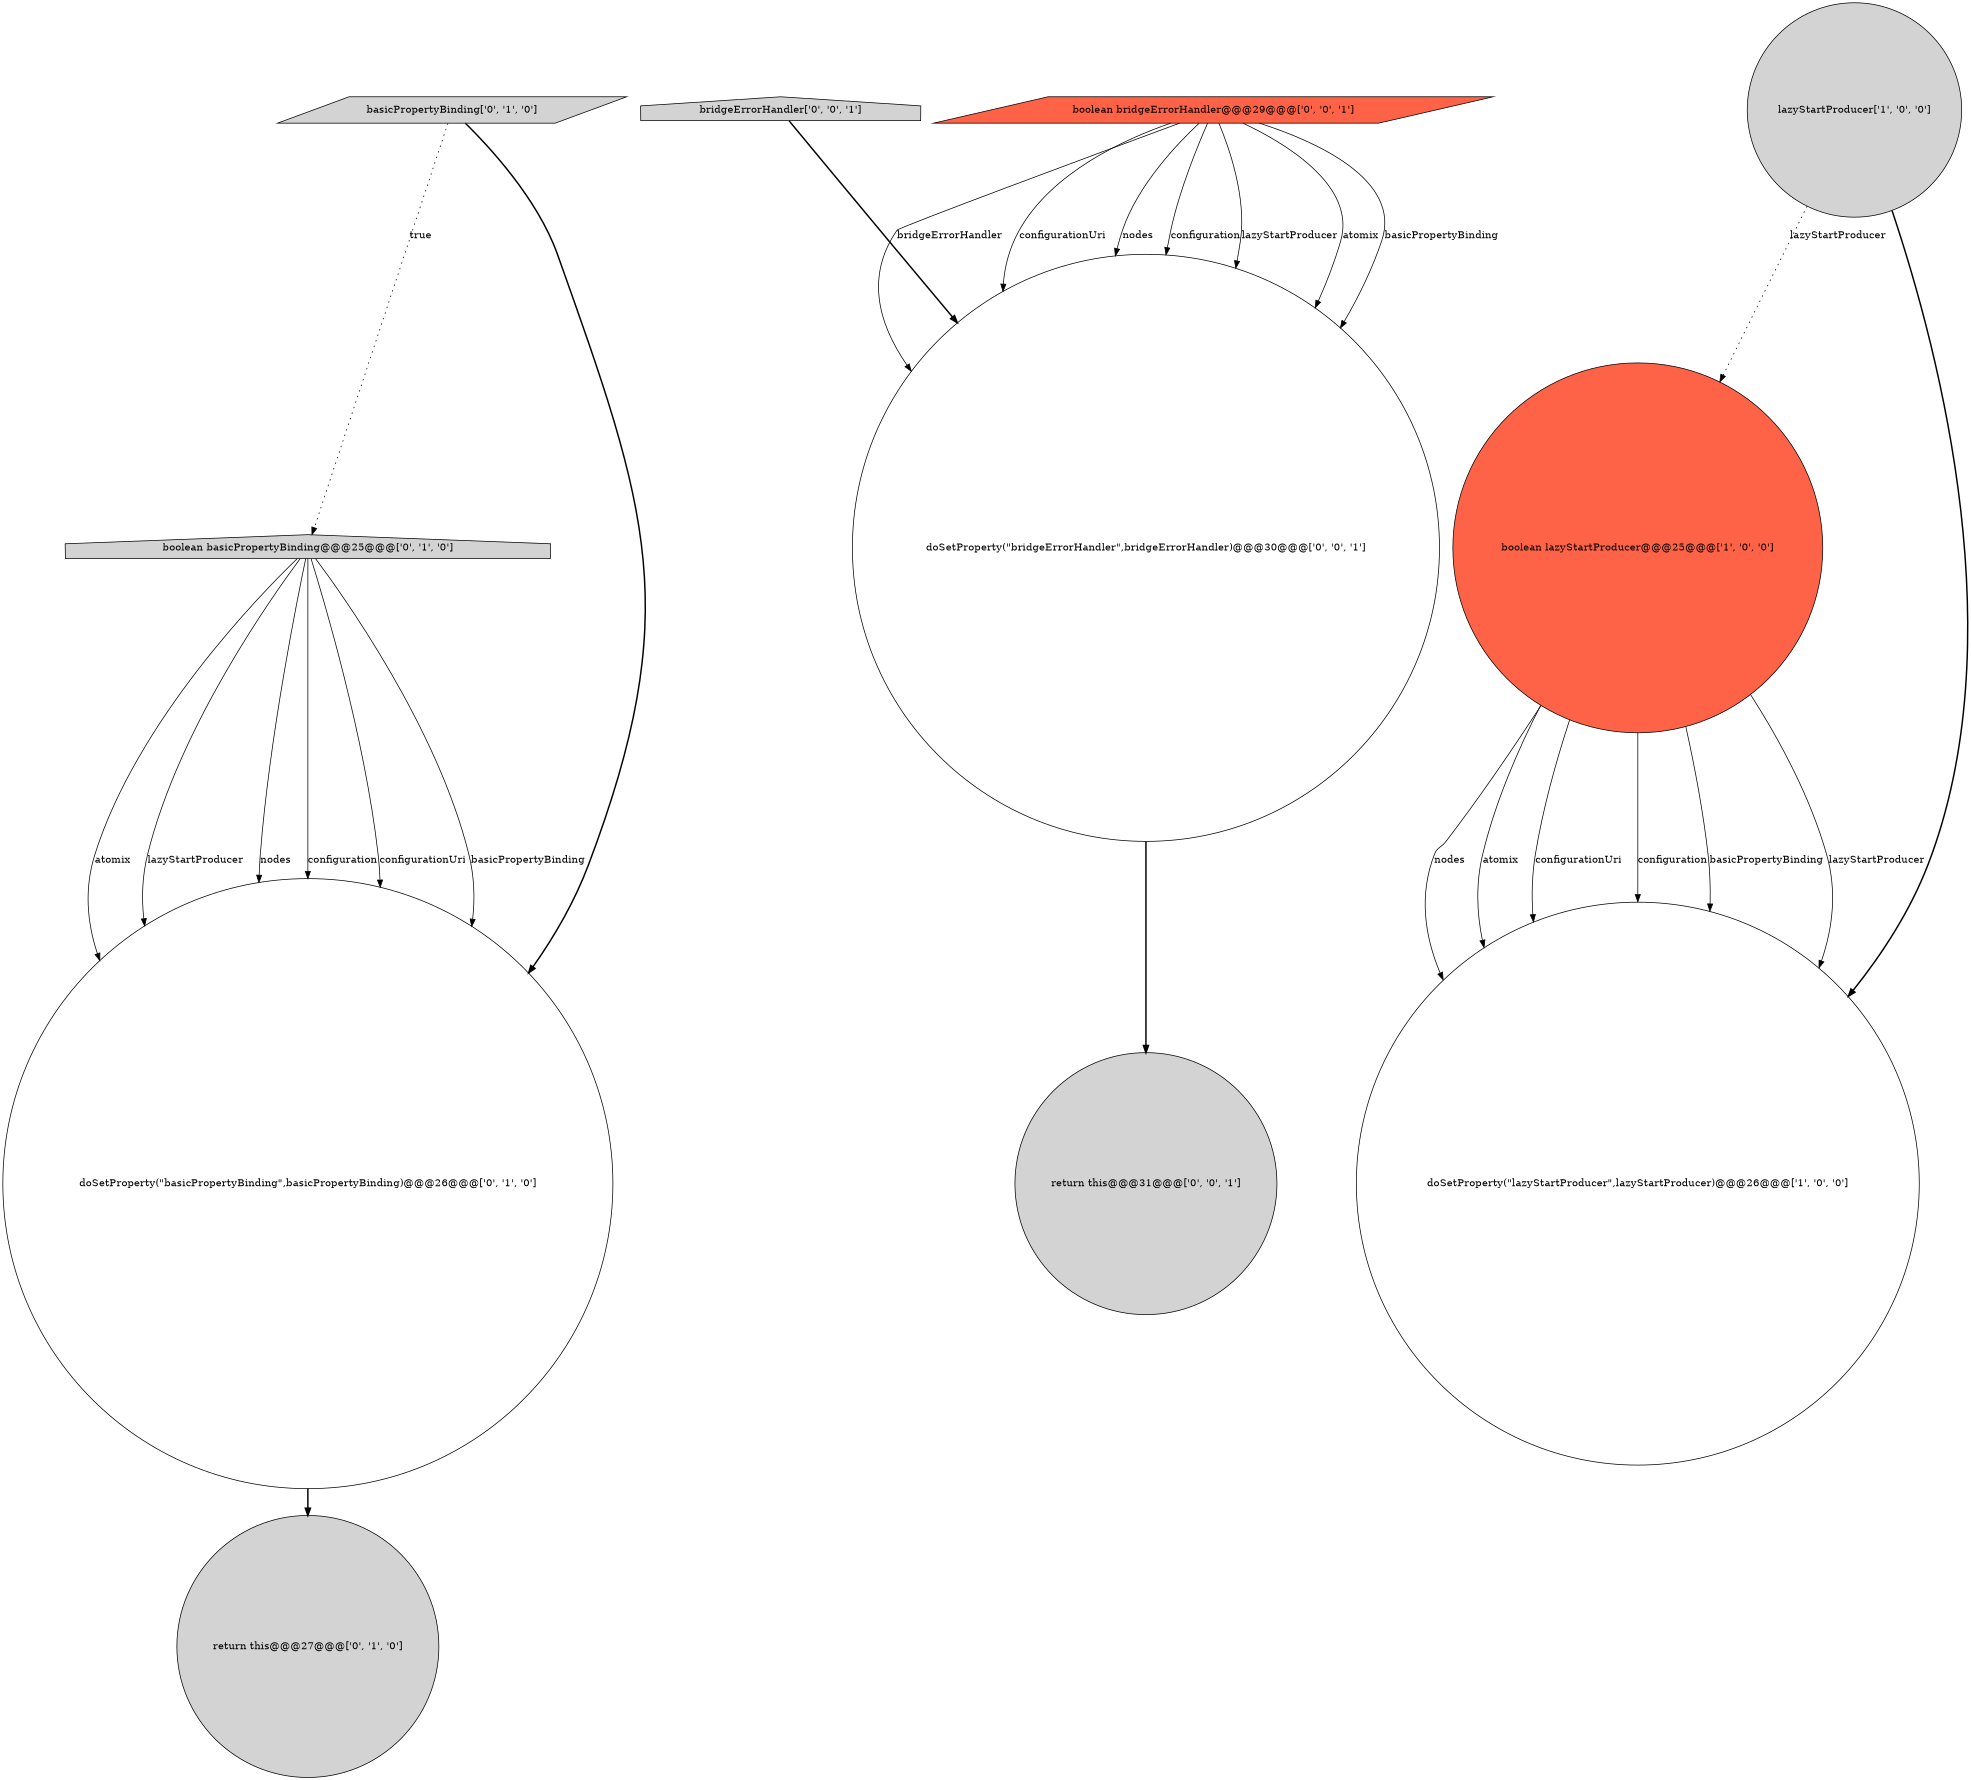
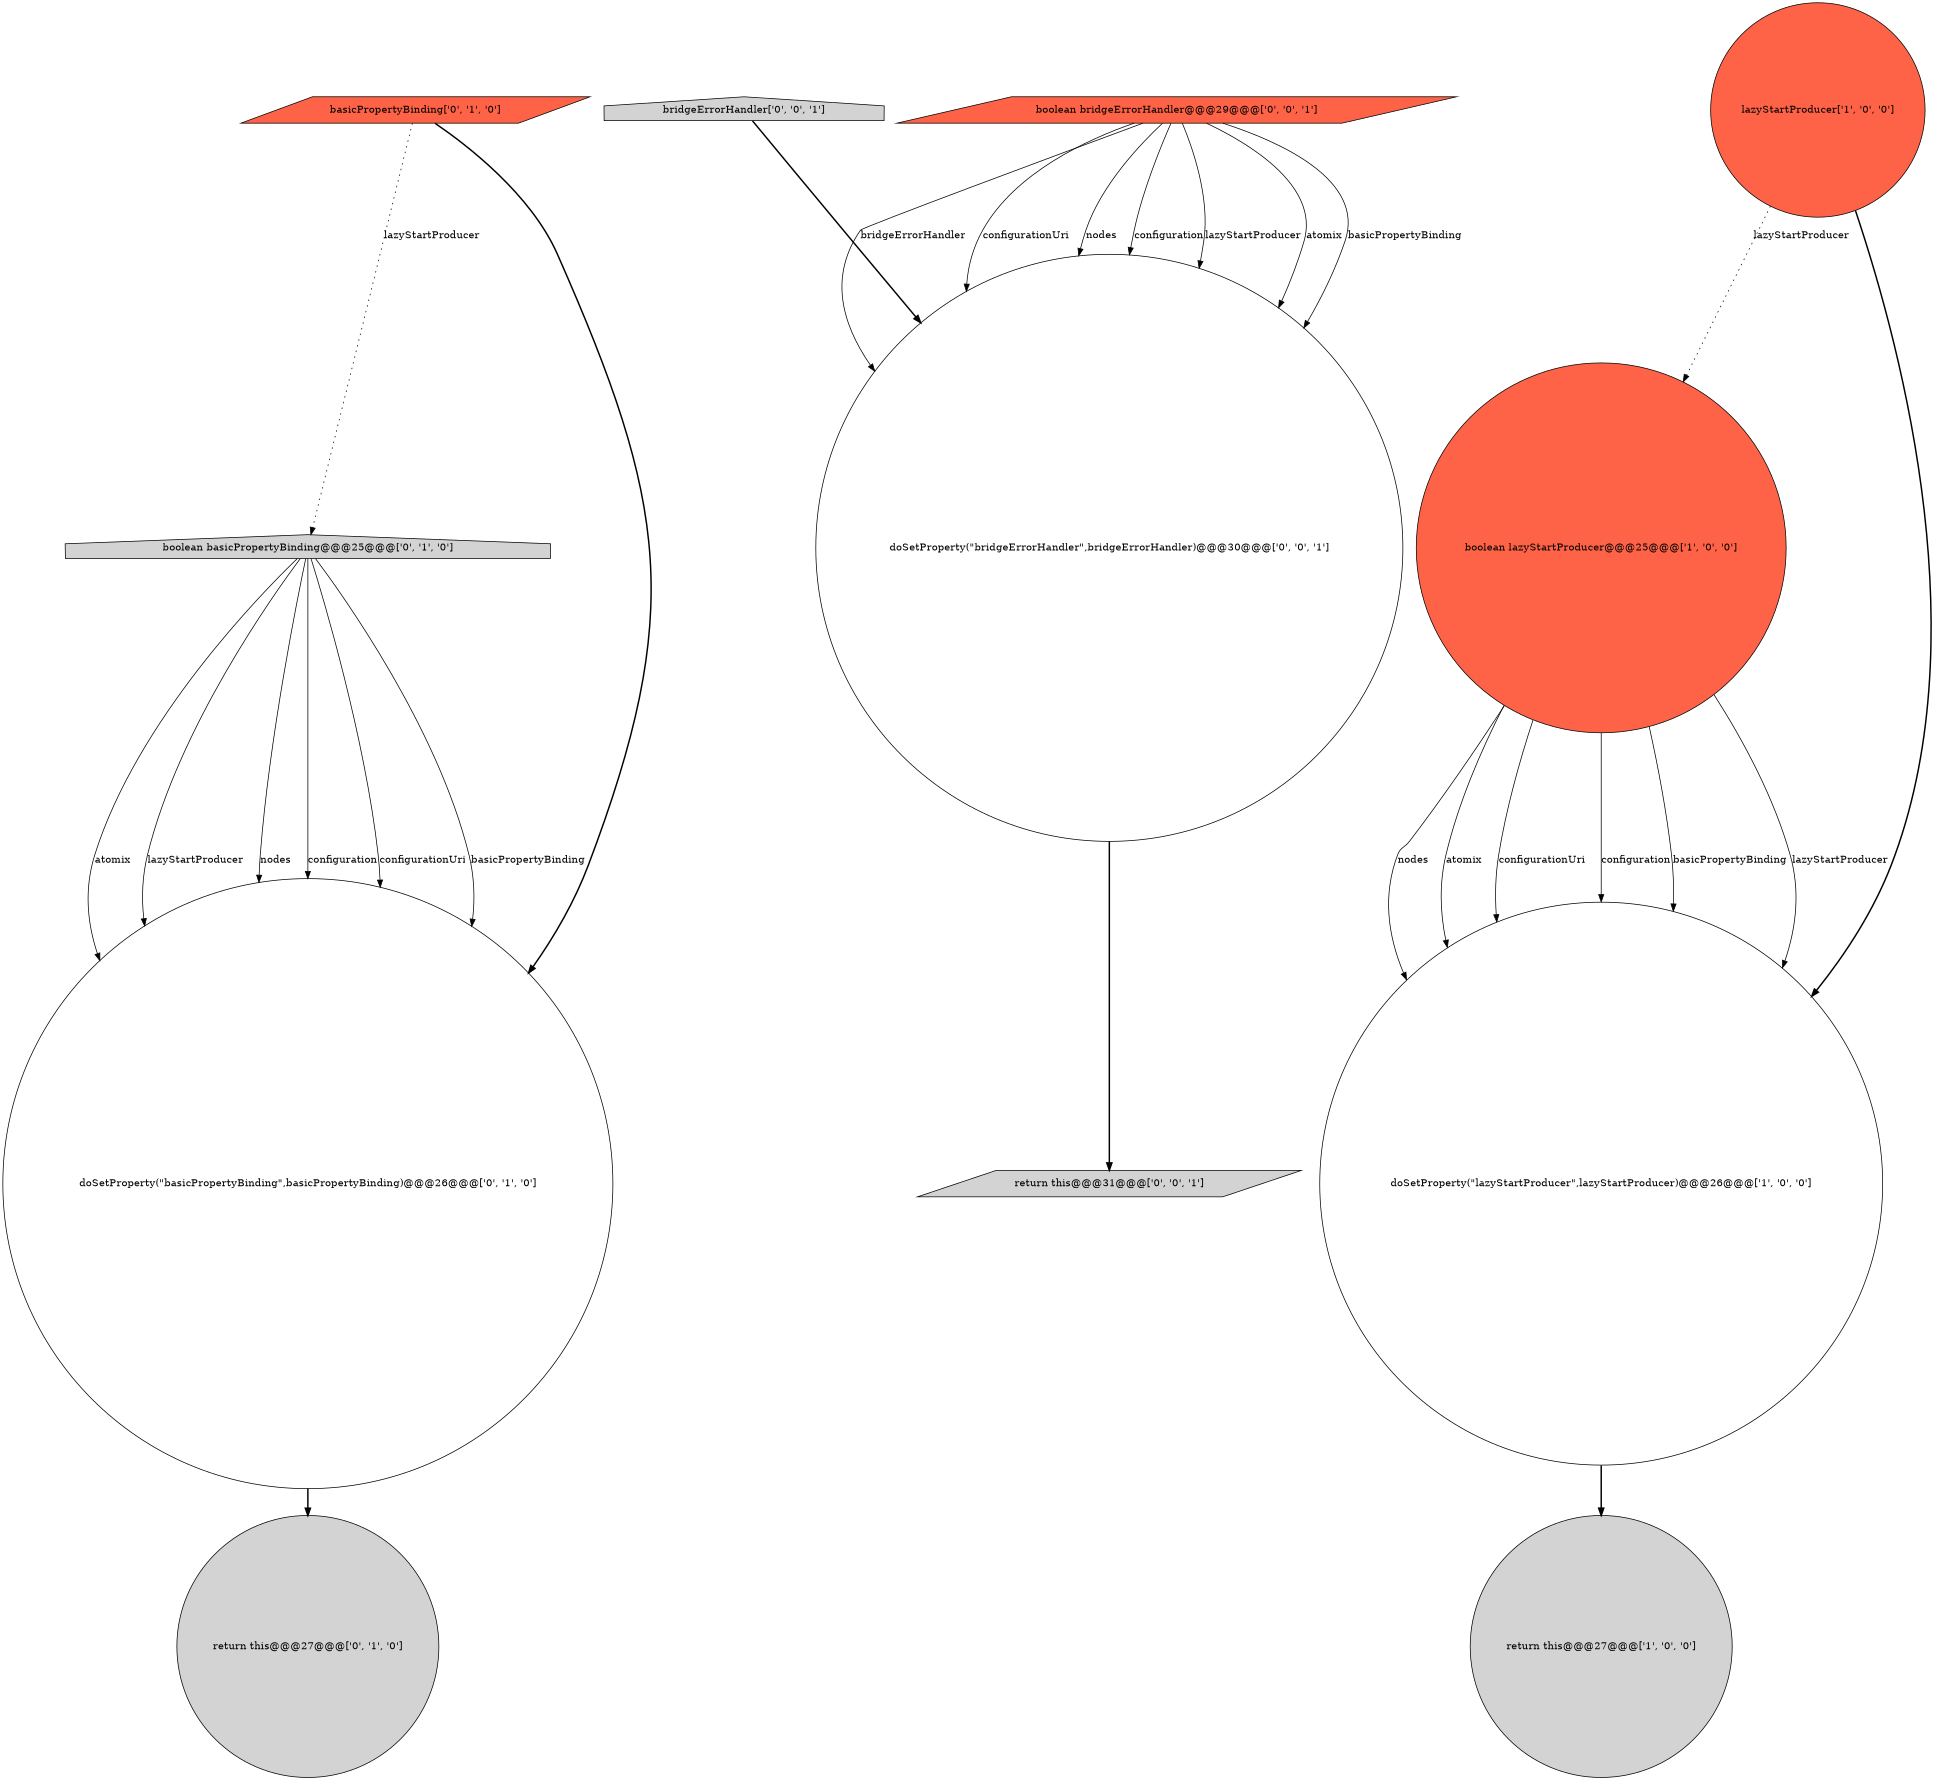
(452, 110) -> (415, 110)
(1854, 110) -> (1818, 110)
(421, 236) -> (432, 236)
(1146, 1184) -> (1109, 1184)
none -> (1601, 1646)
